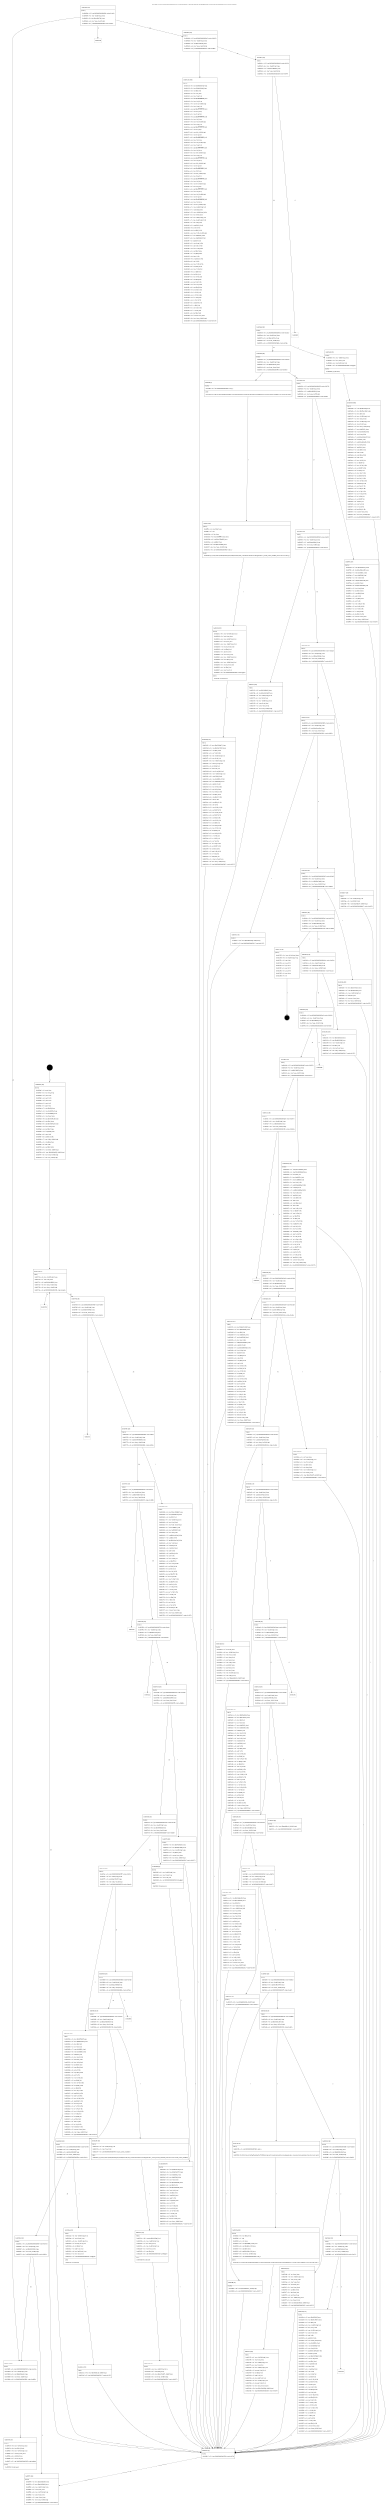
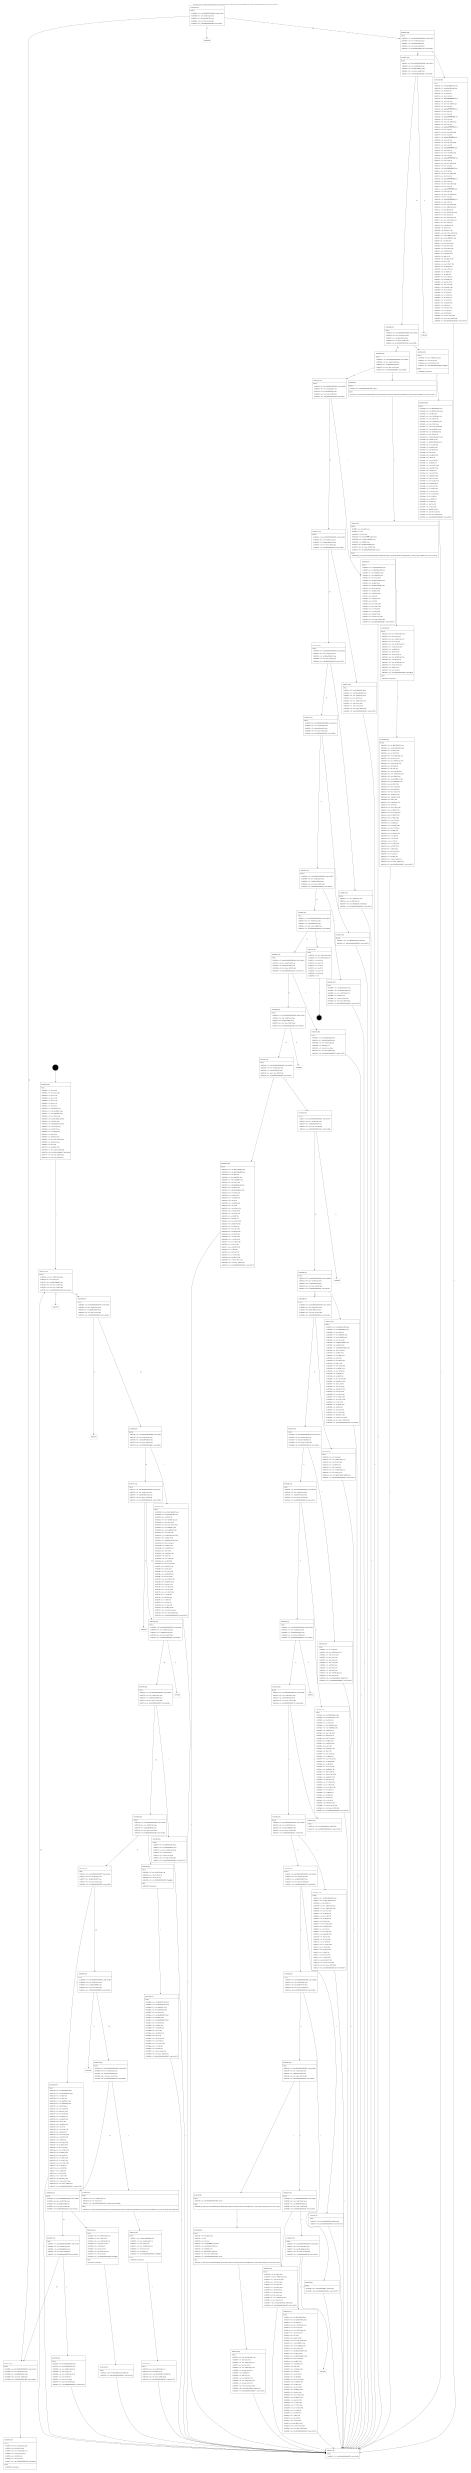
(130, 2471) -> (184, 2446)
